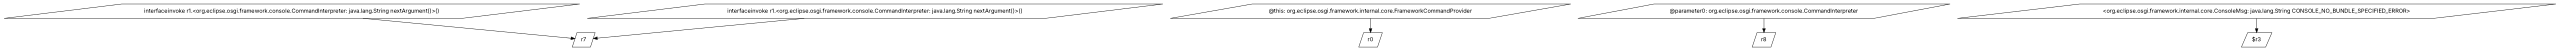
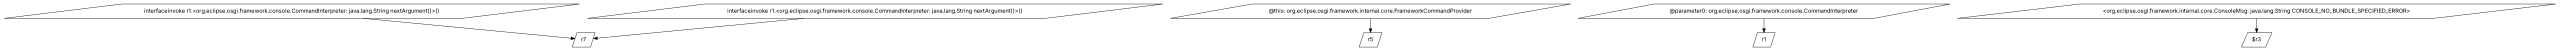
(1371, 40) -> (1371, 40)
(1764, 40) -> (1764, 40)
